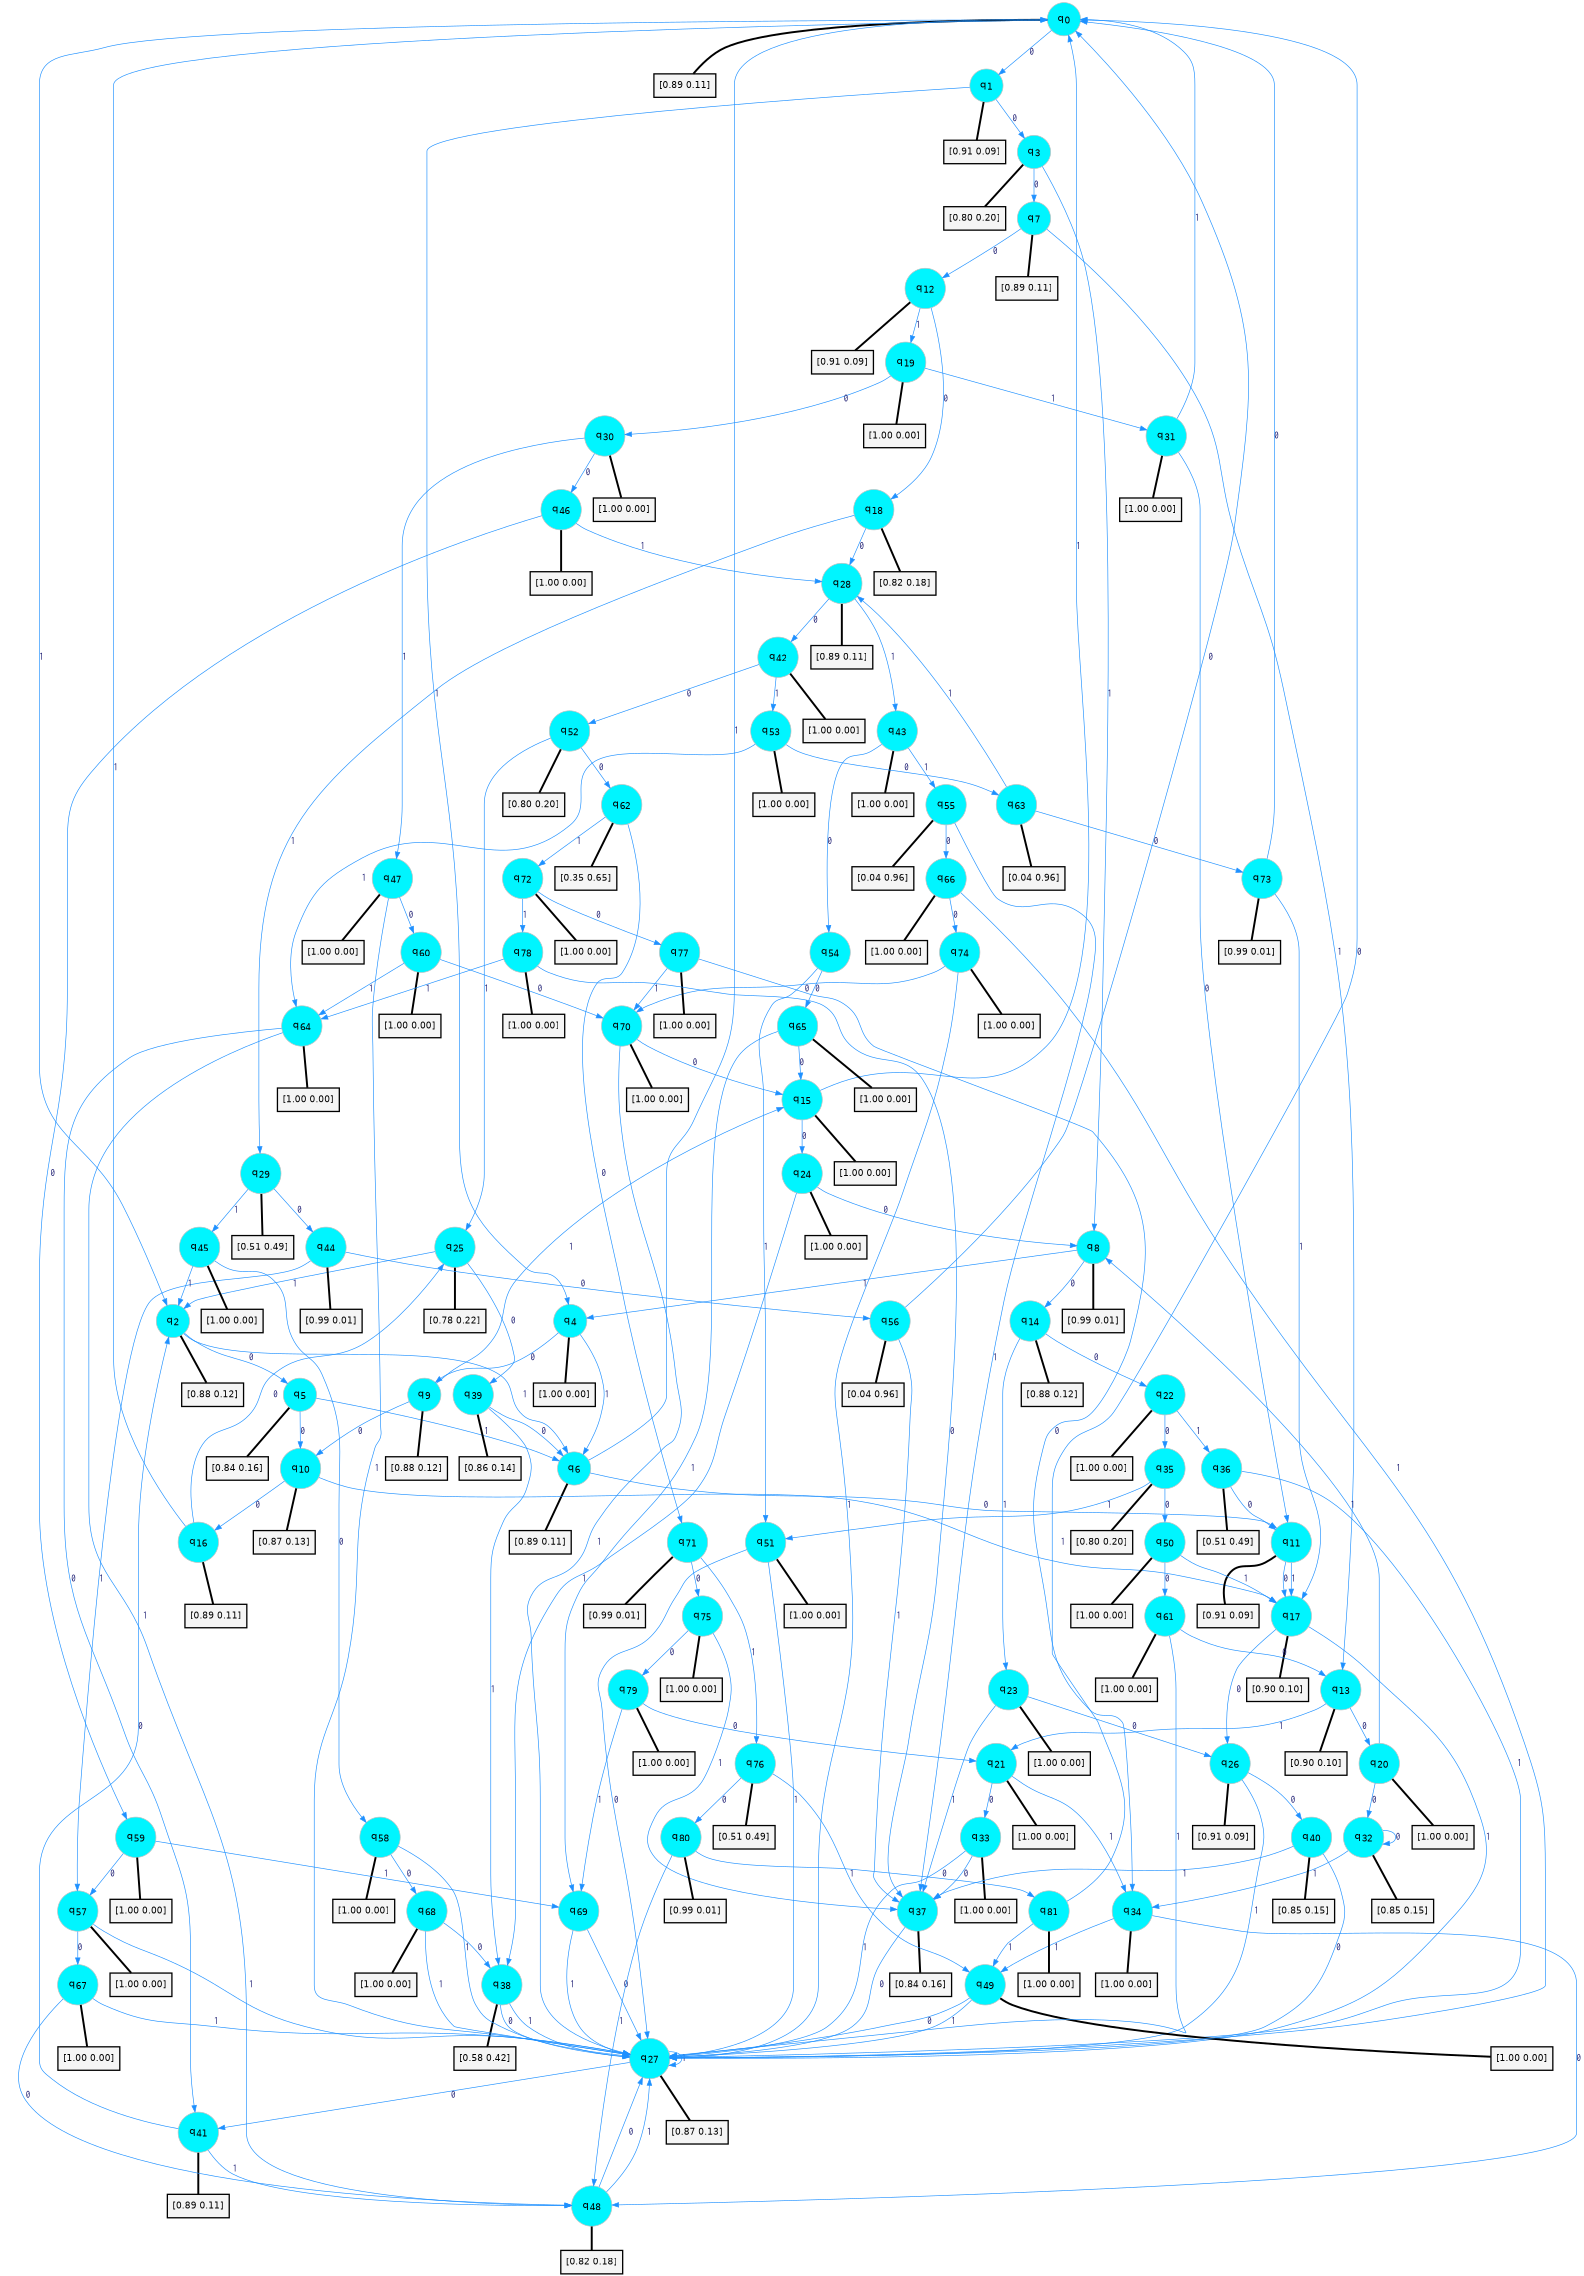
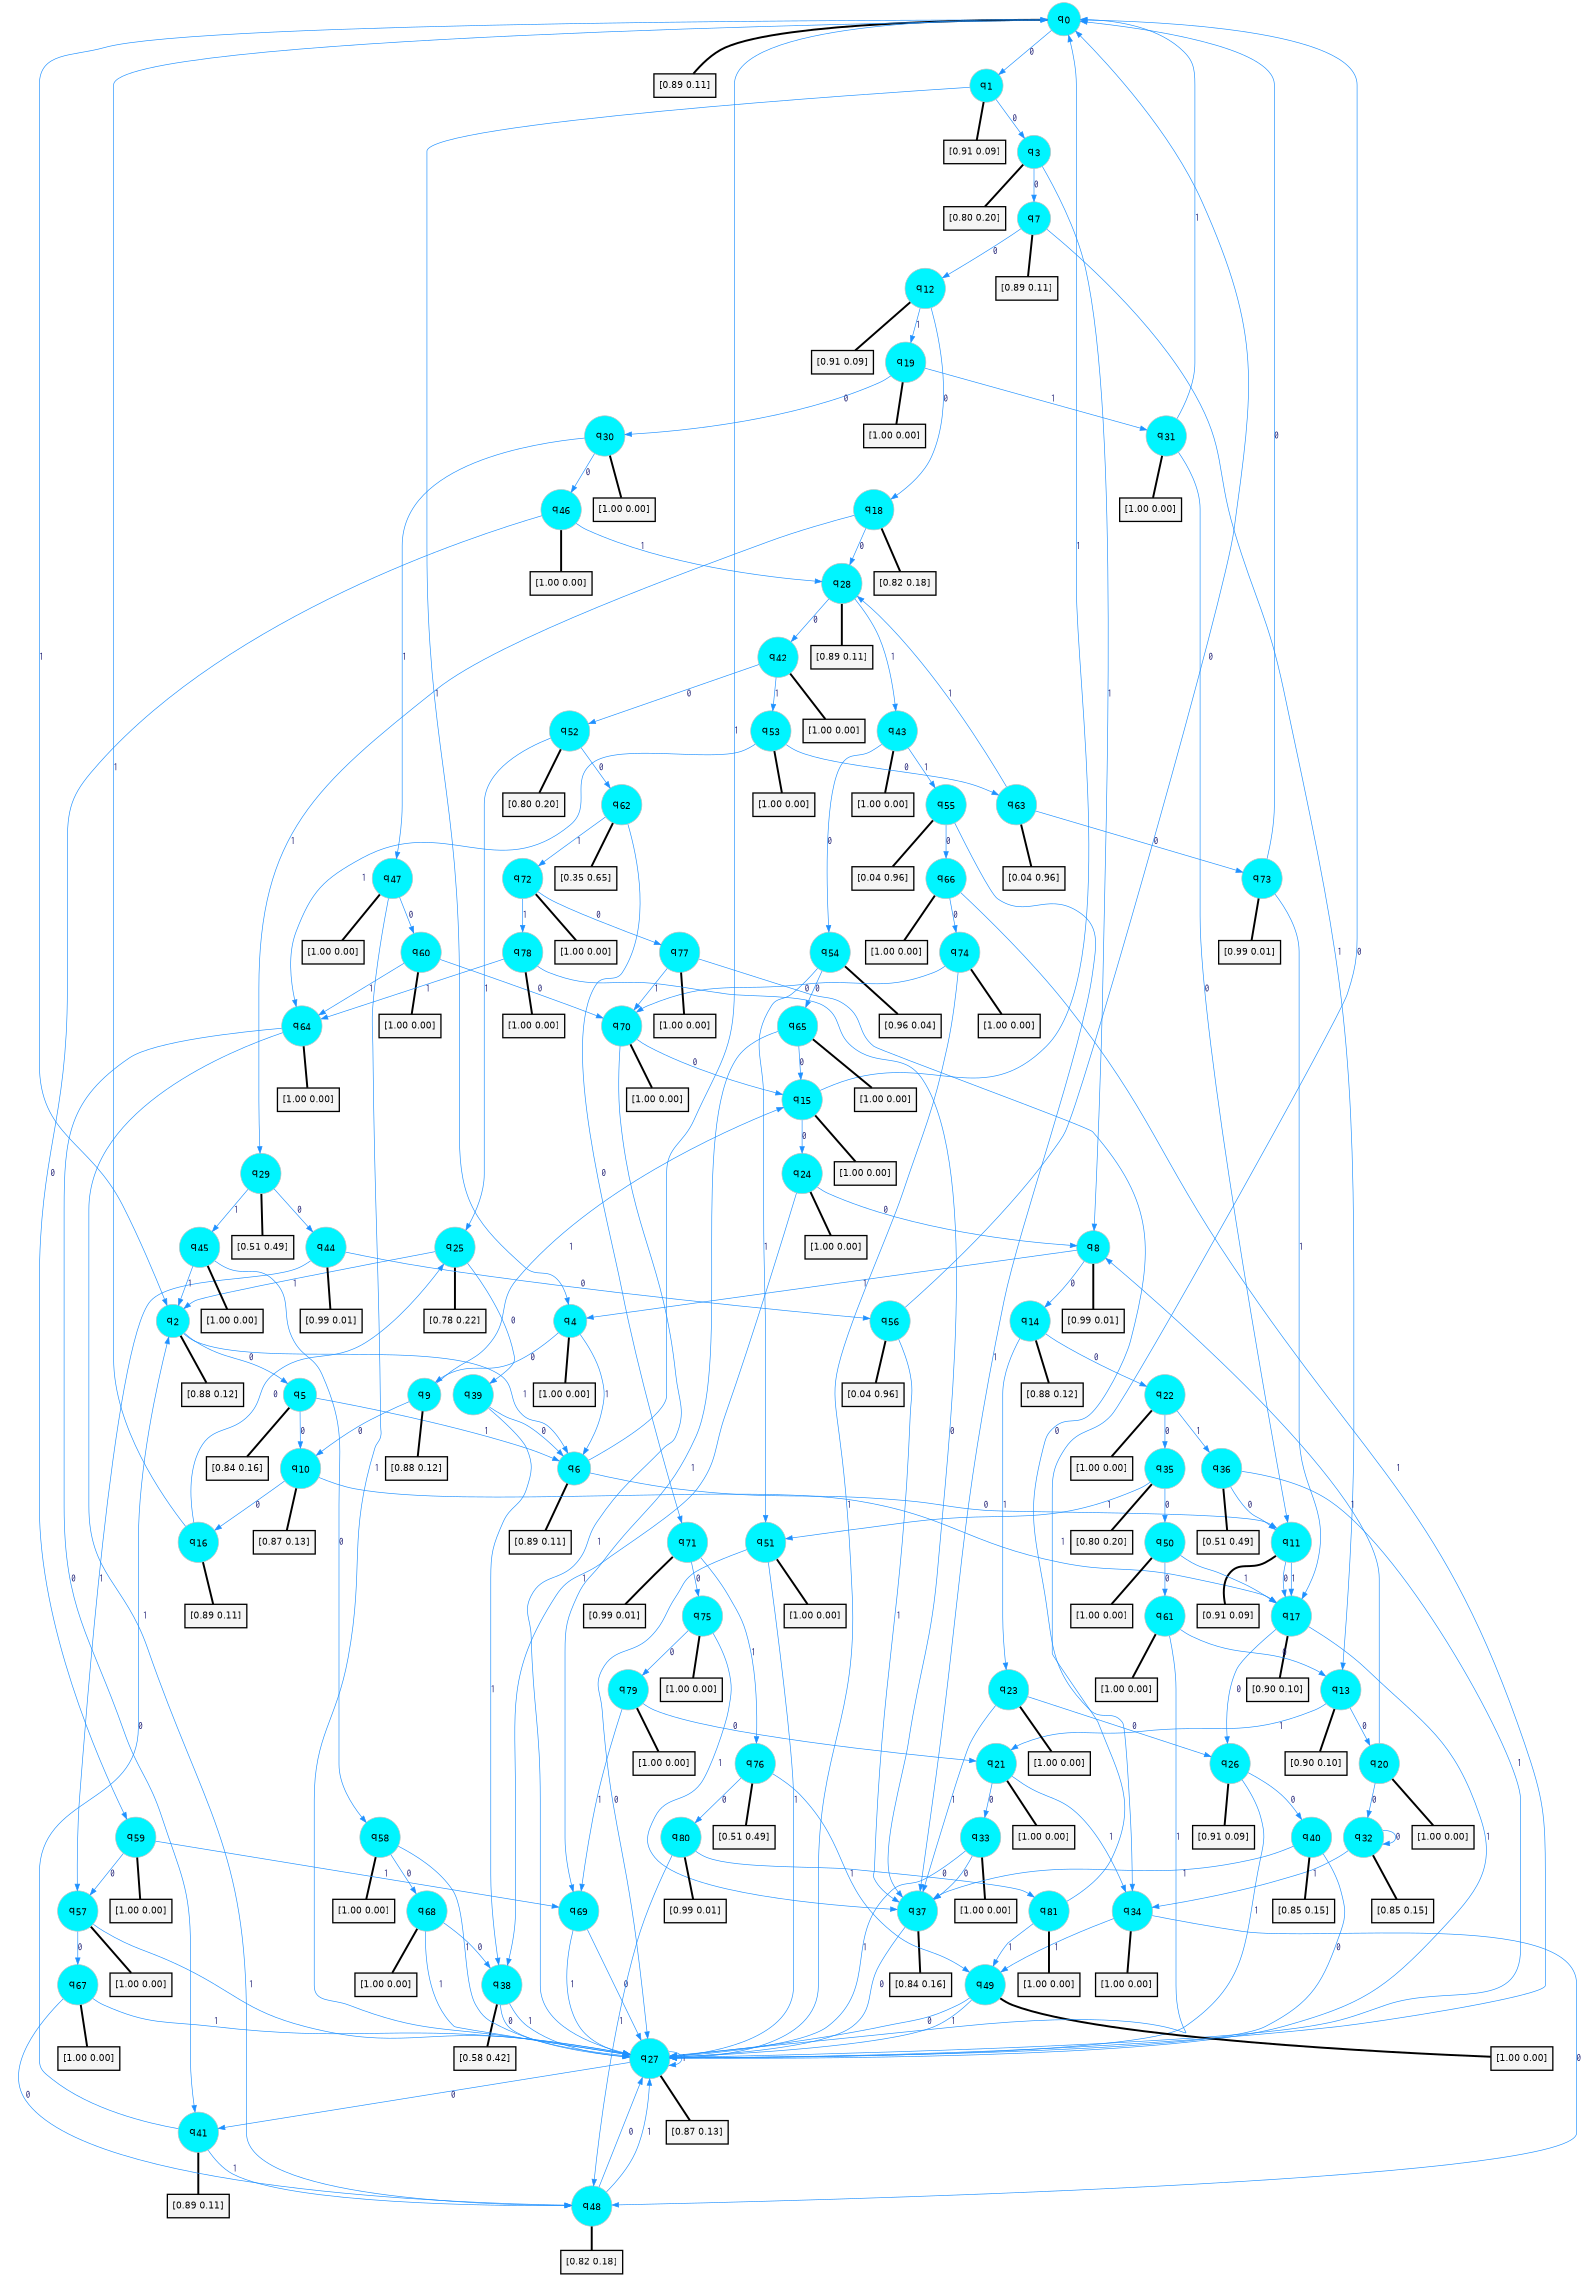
none -> (910, 1026)
(490, 1468) -> none
